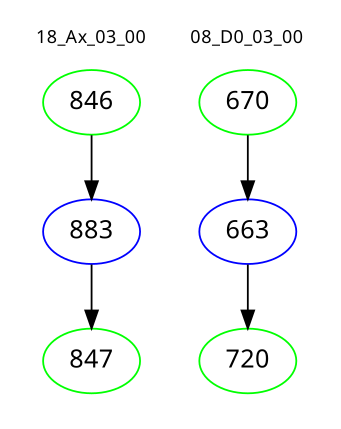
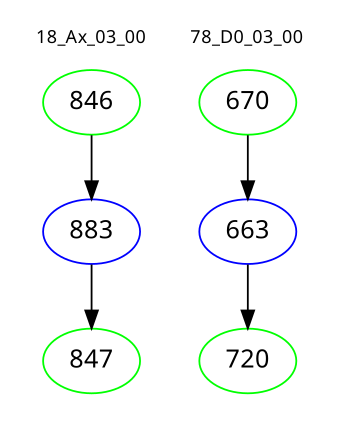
(248, 39) -> (248, 39)
